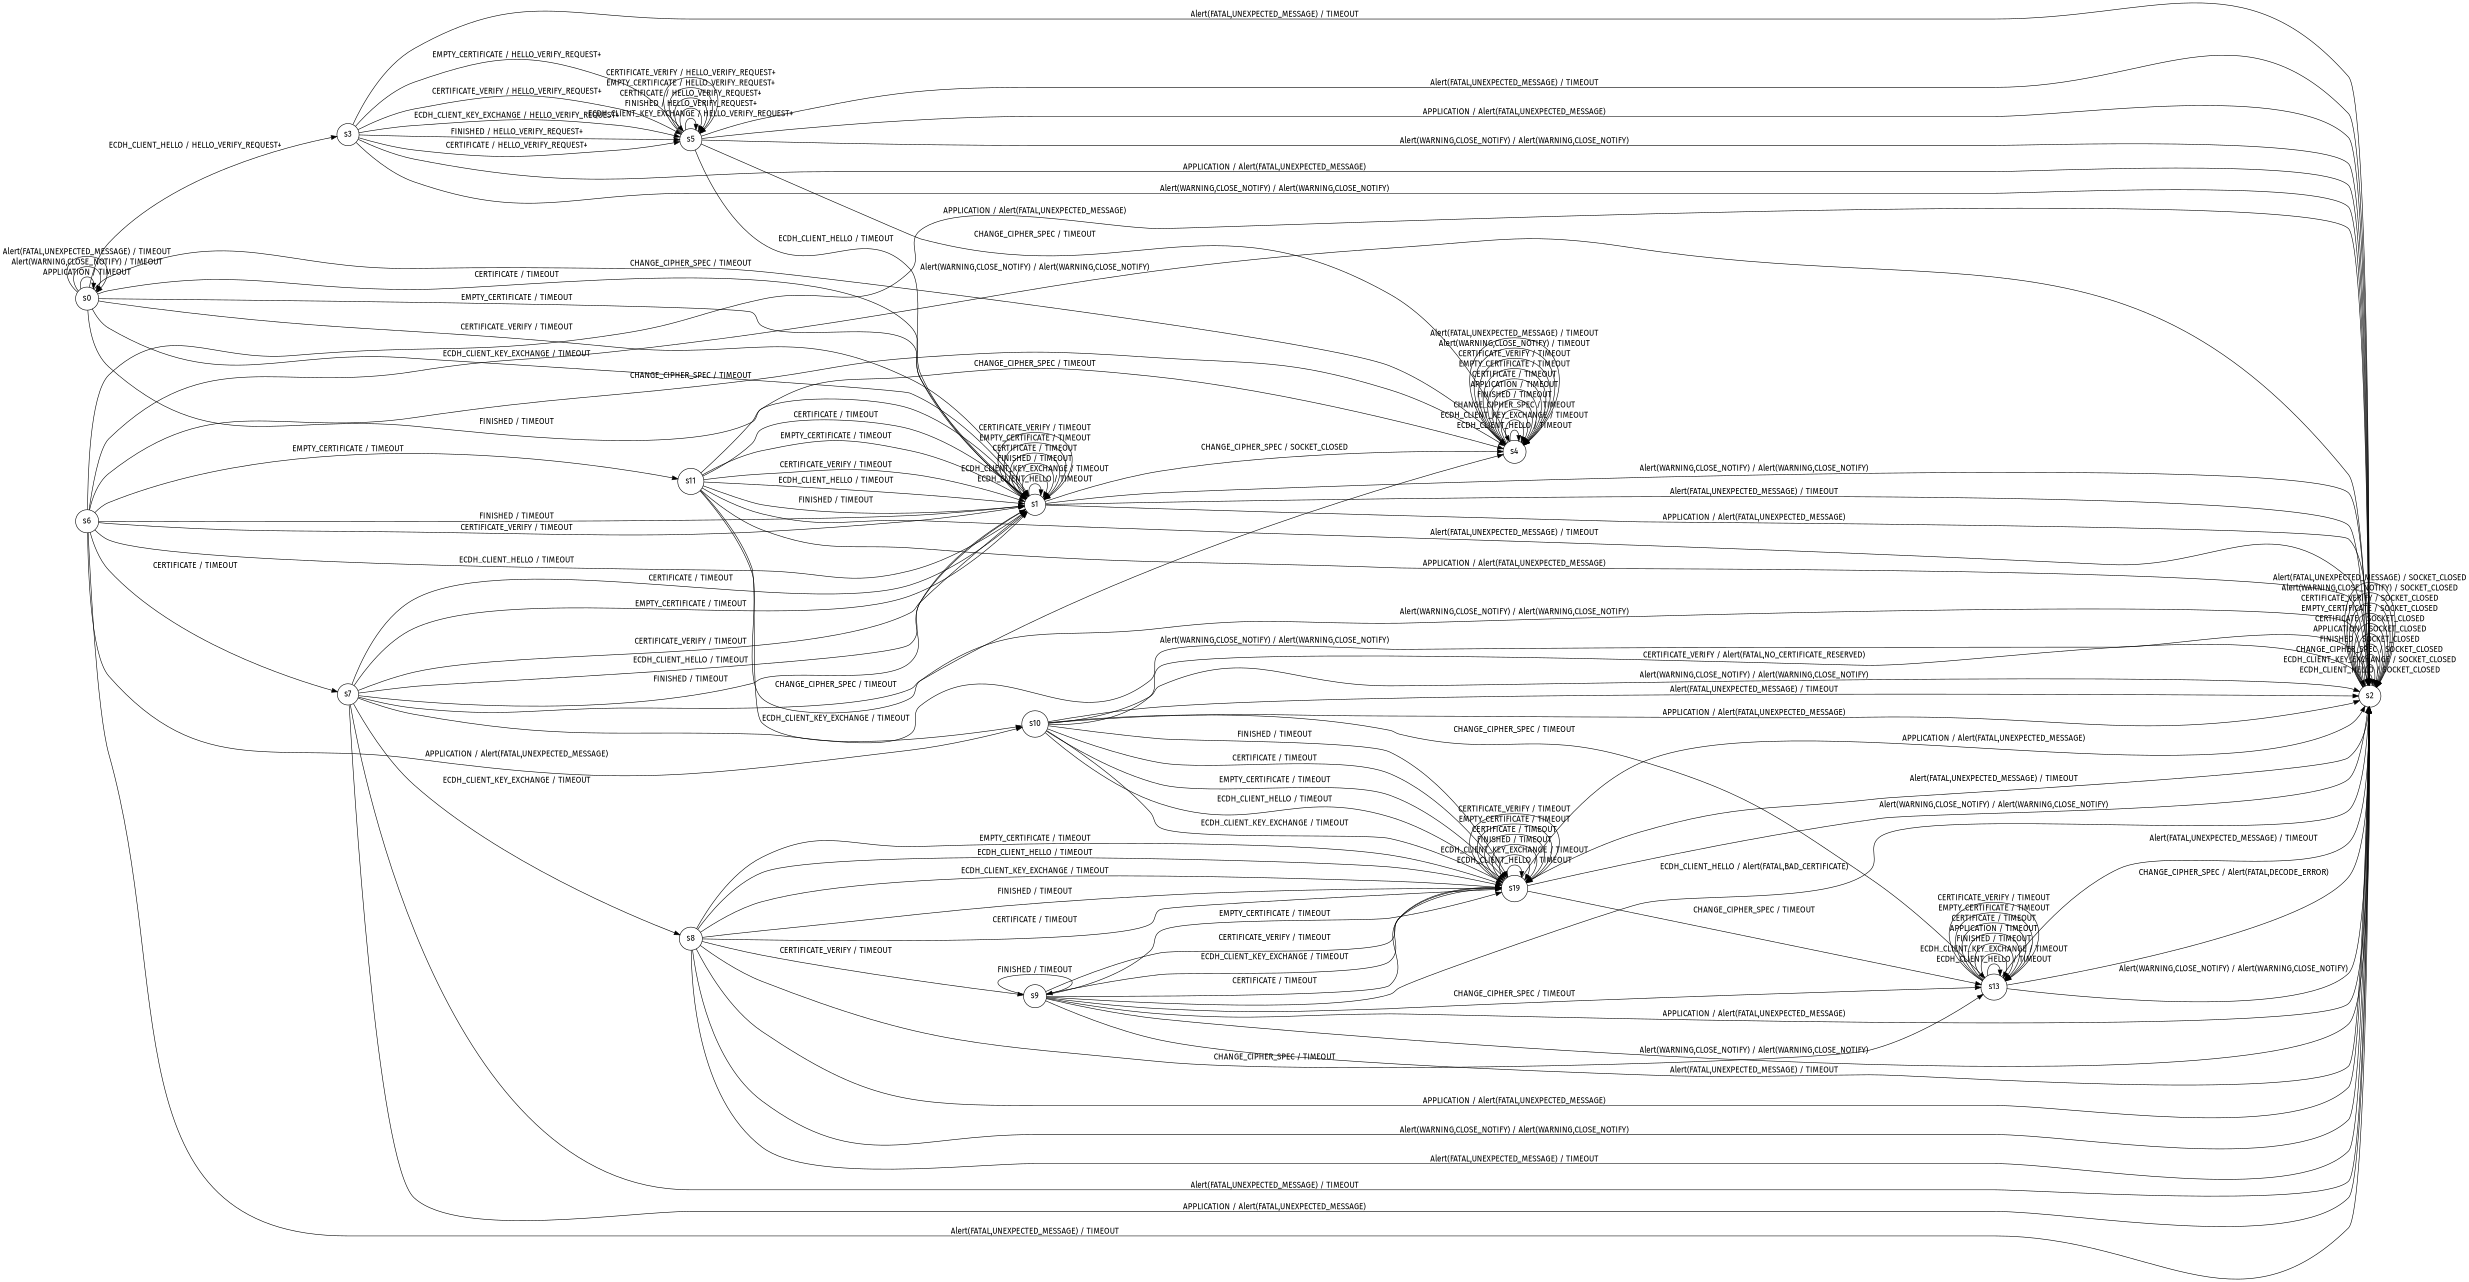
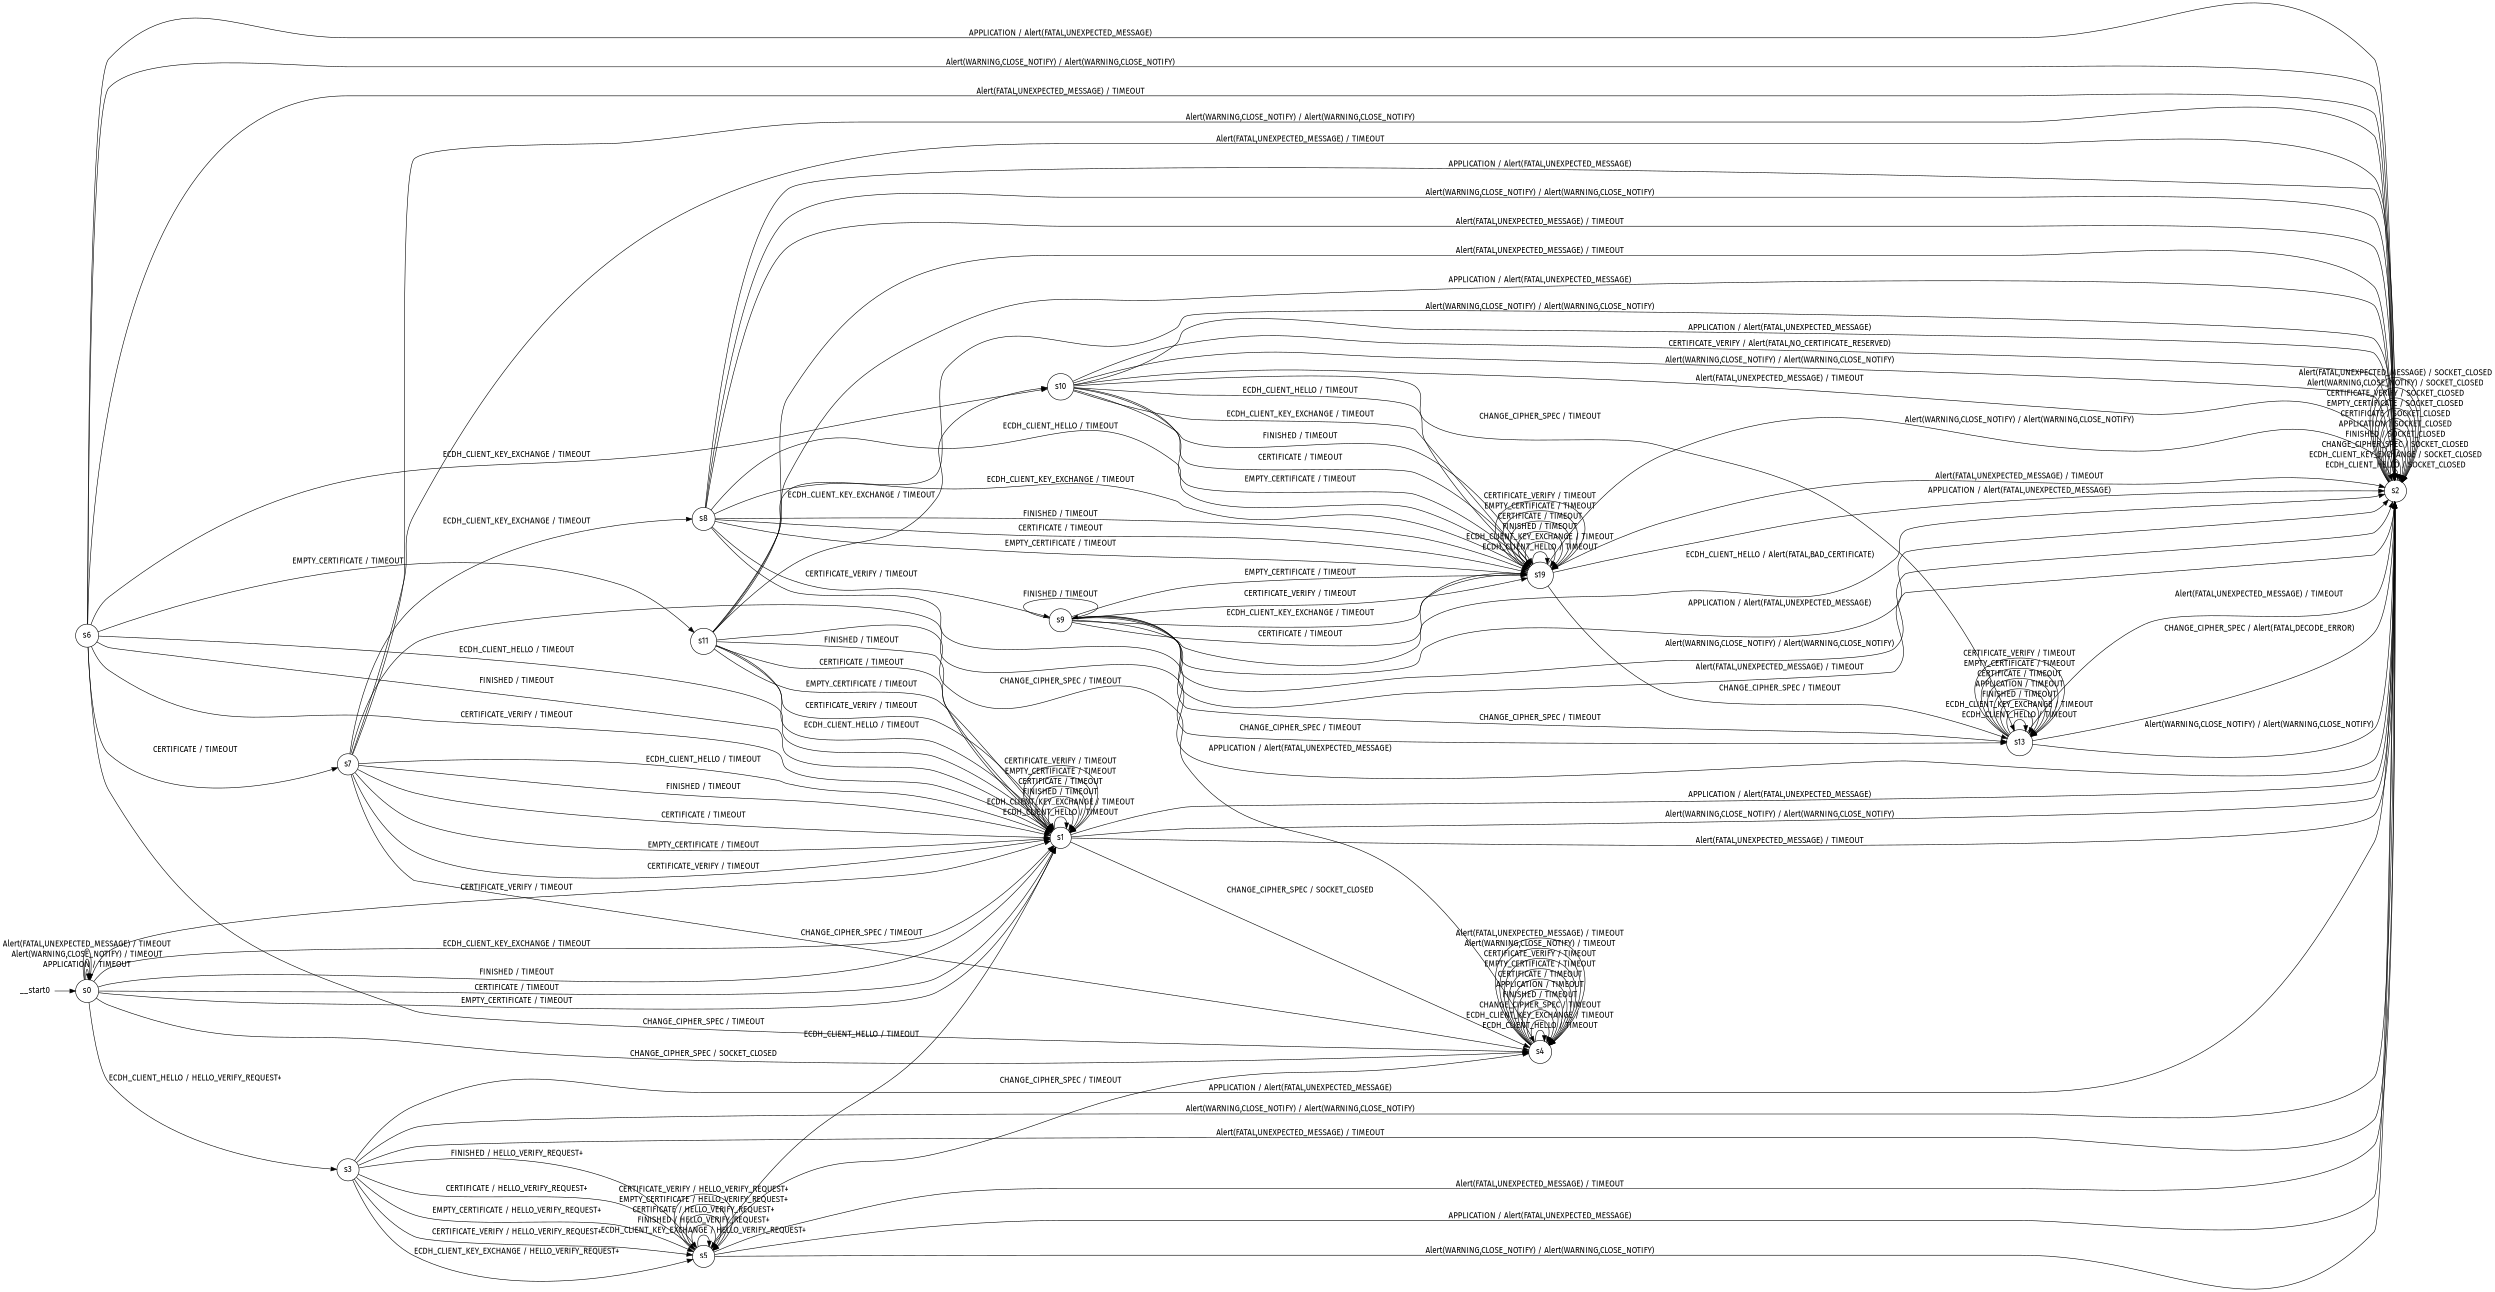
(691, 264) -> (704, 1054)
(517, 754) -> (517, 455)
none -> (35, 991)
